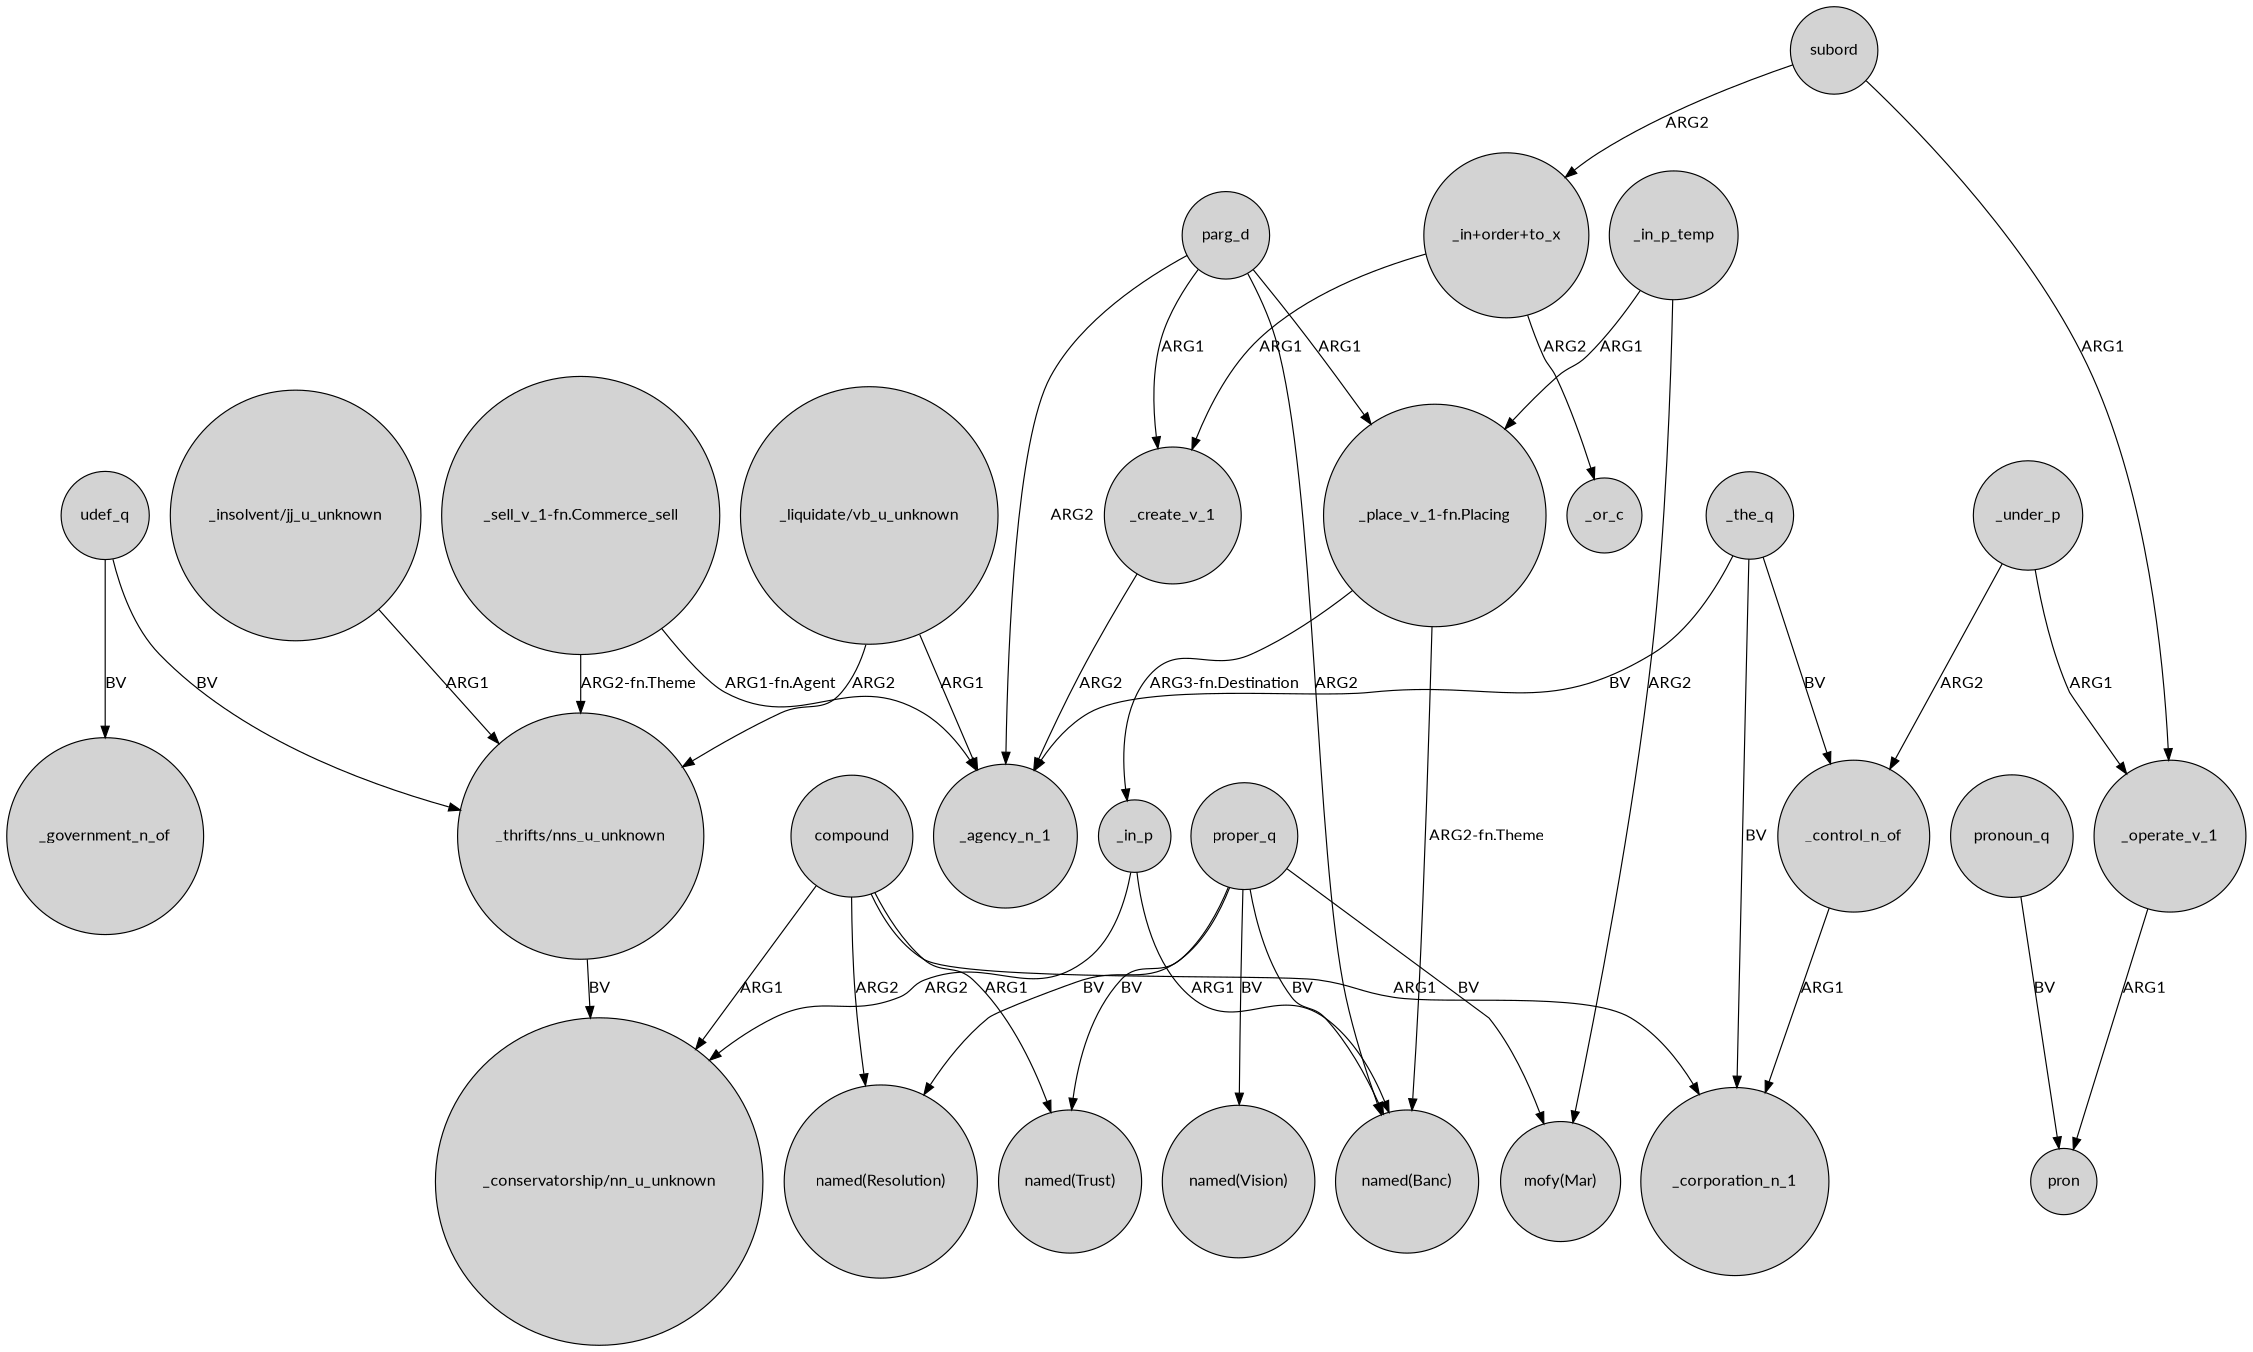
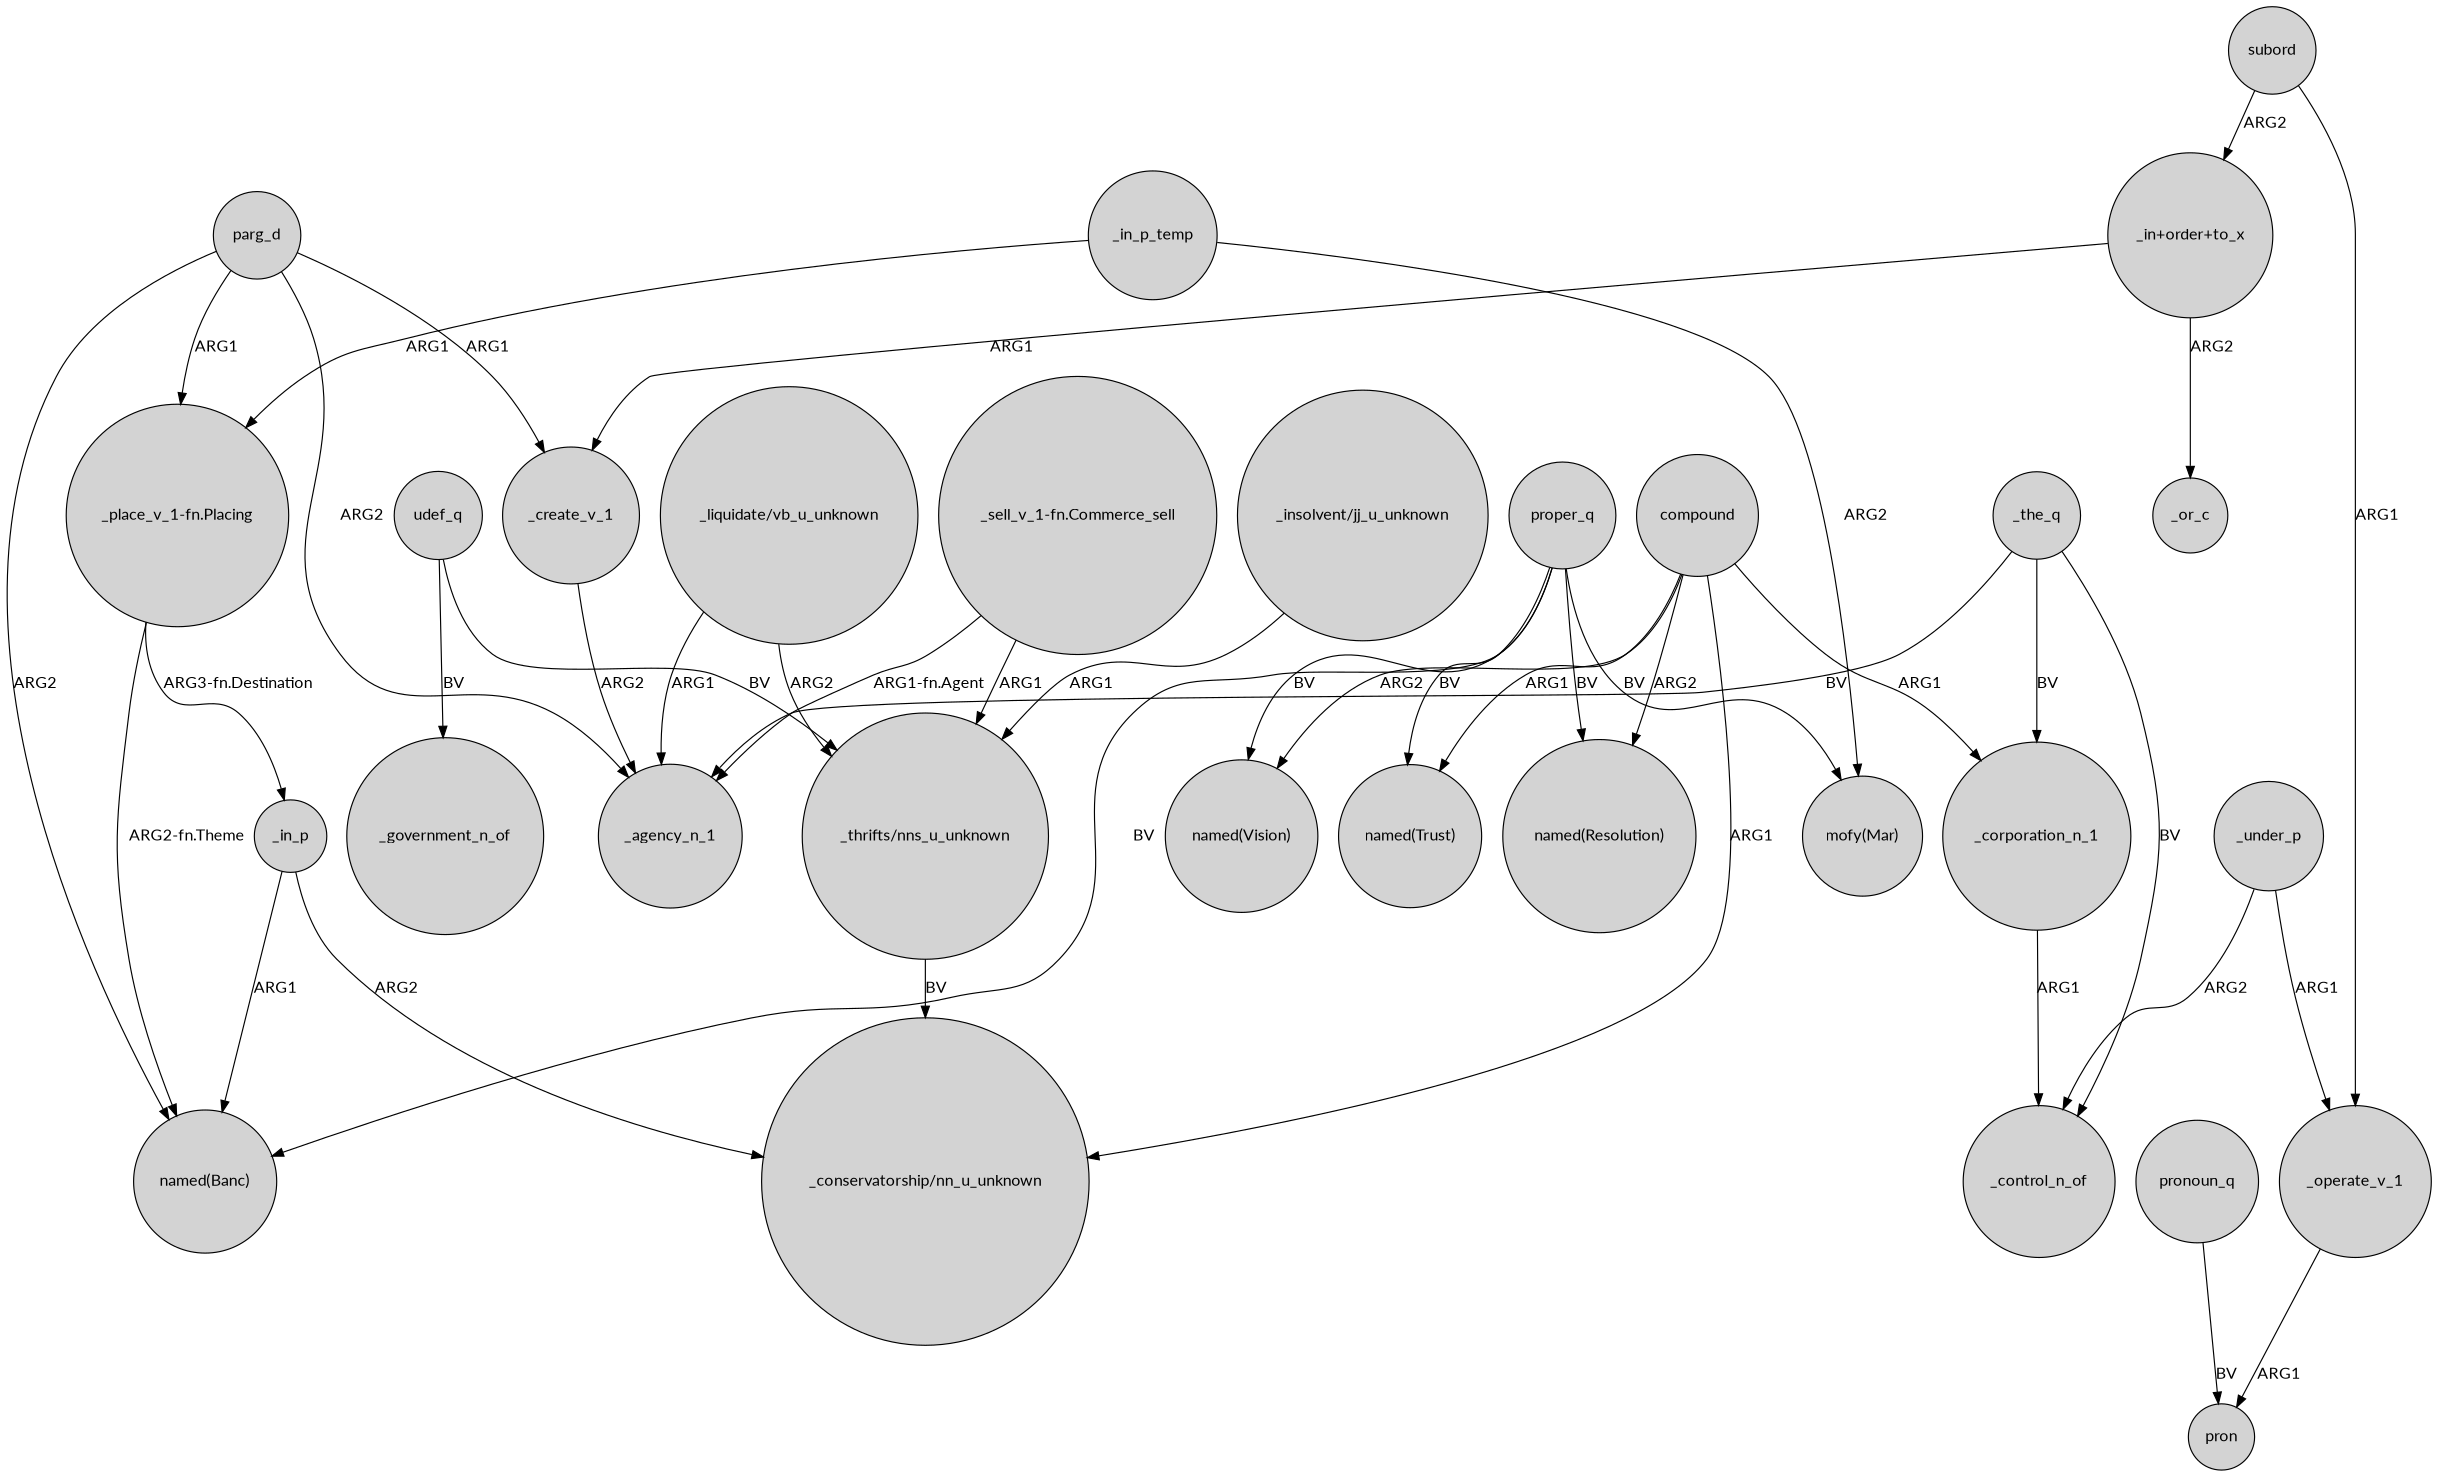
none -> (1489, 668)
(638, 684) -> (1021, 684)
(1799, 995) -> (2038, 1012)
